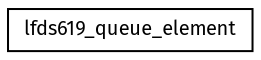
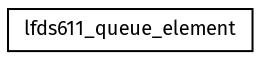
(130, 30) -> (130, 30)
